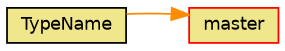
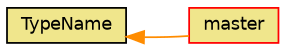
(149, 14) -> (167, 37)
